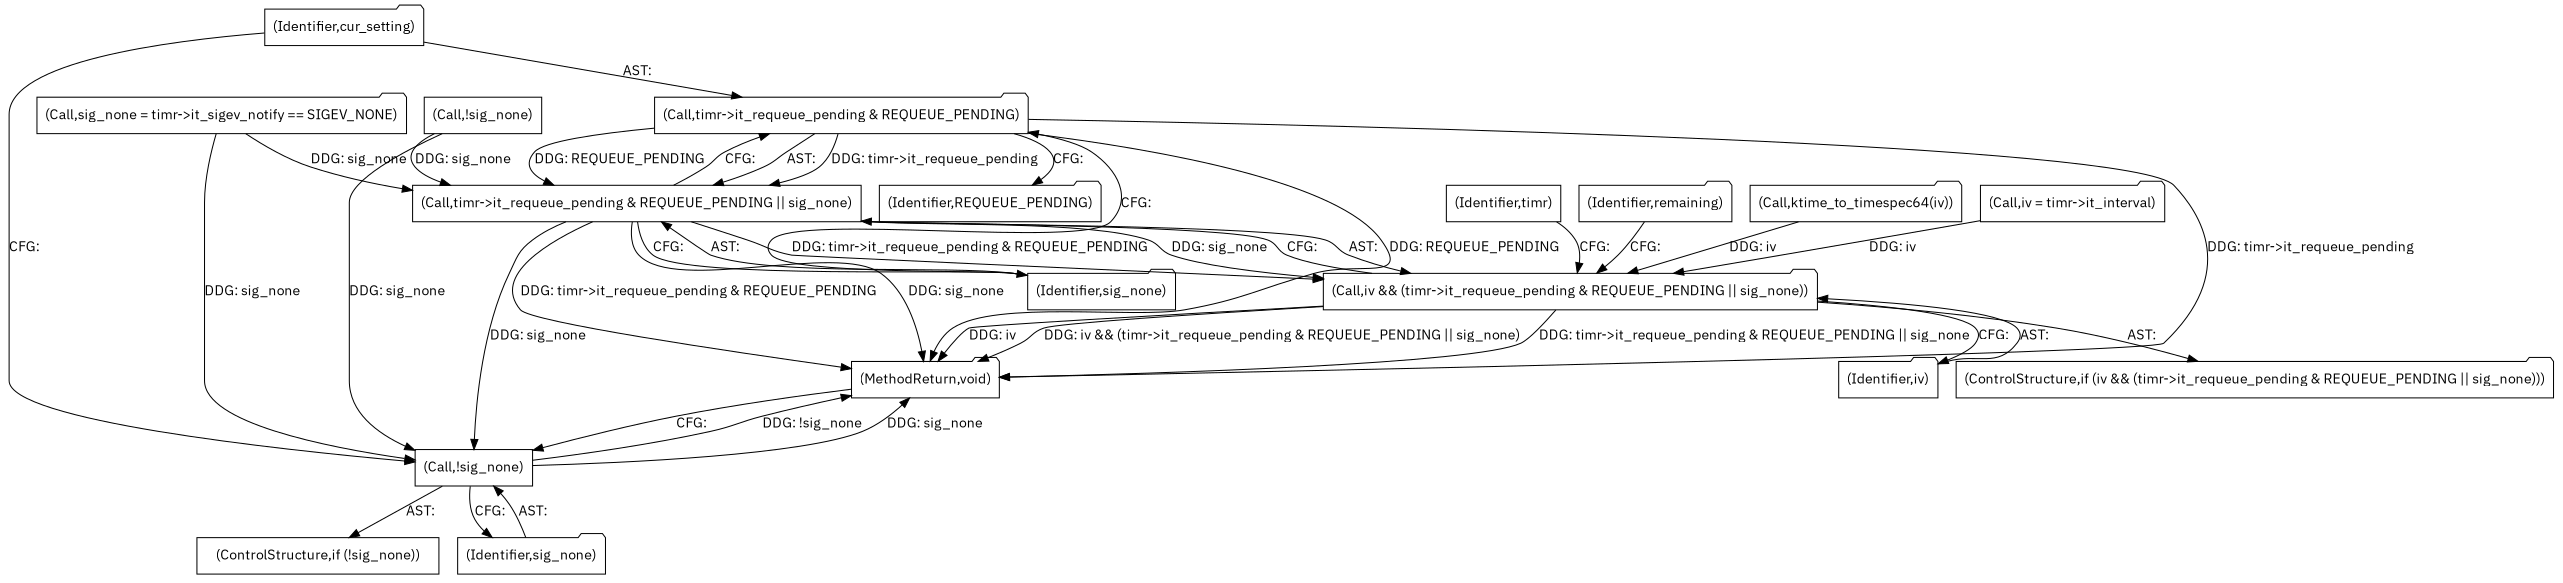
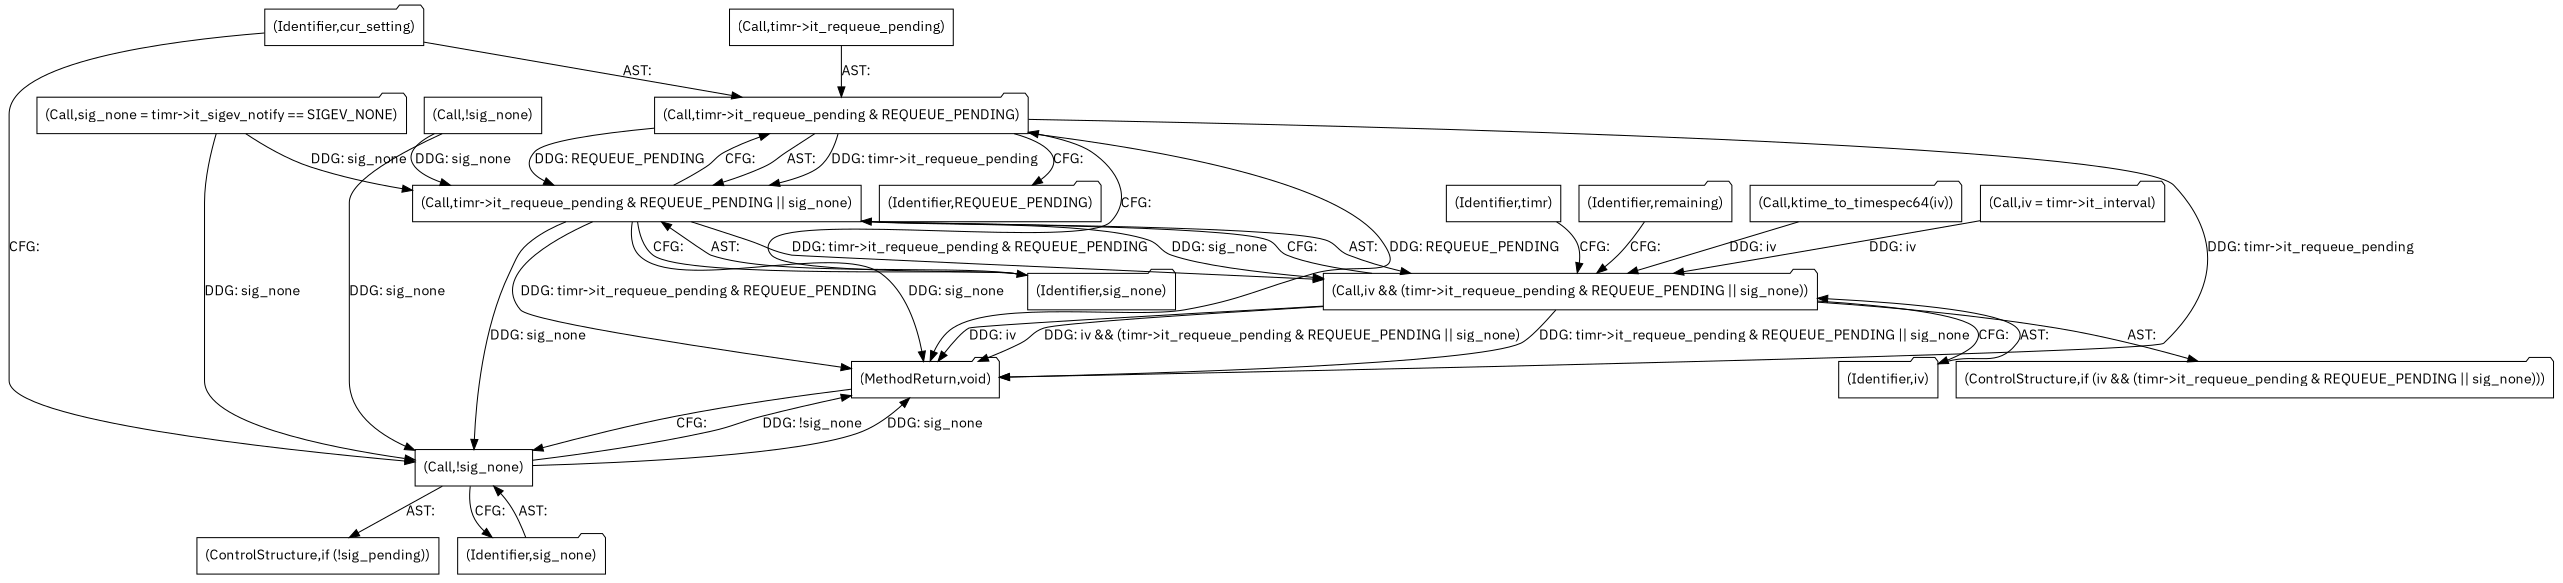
none -> (841, 27)
(318, 556) -> (318, 556)
